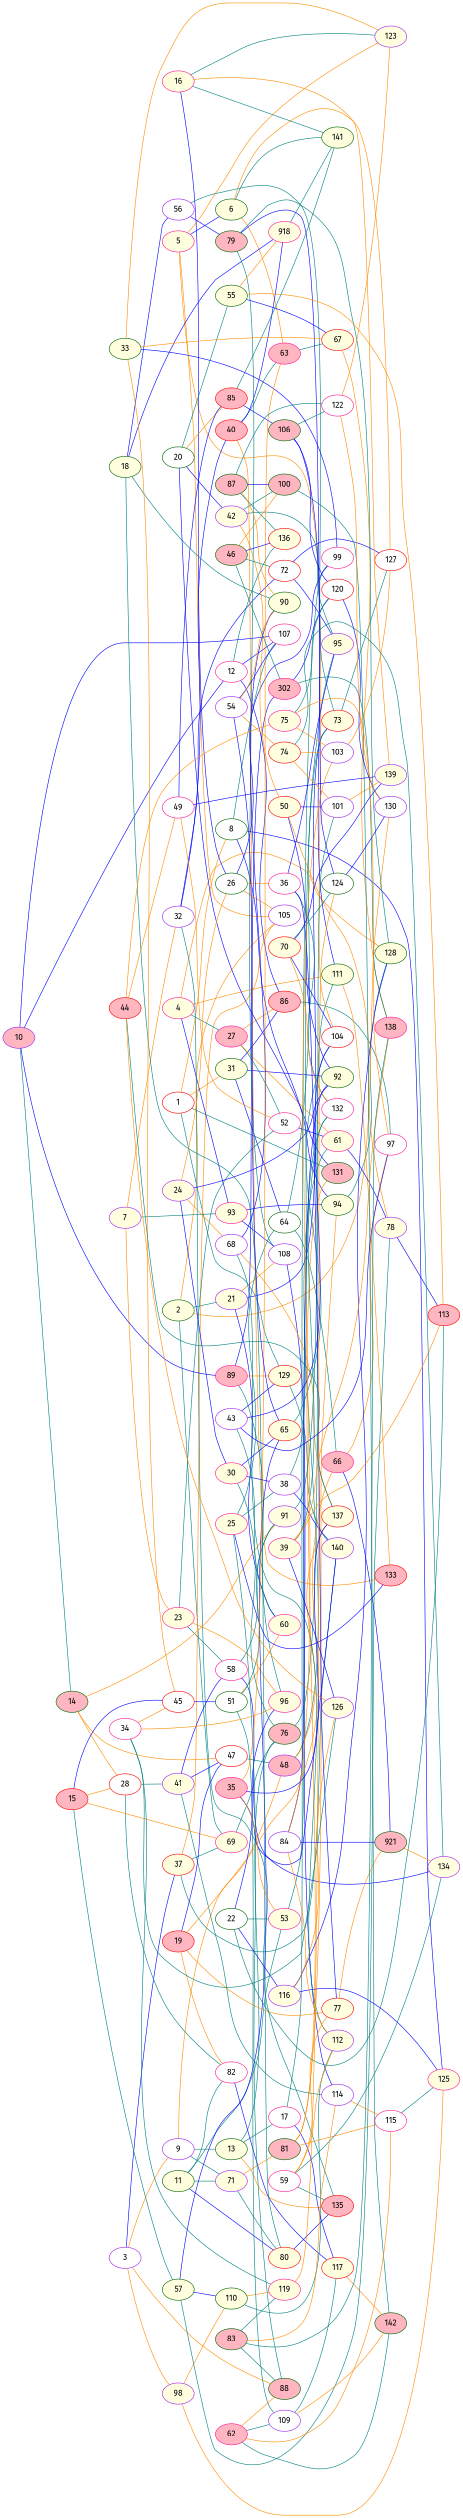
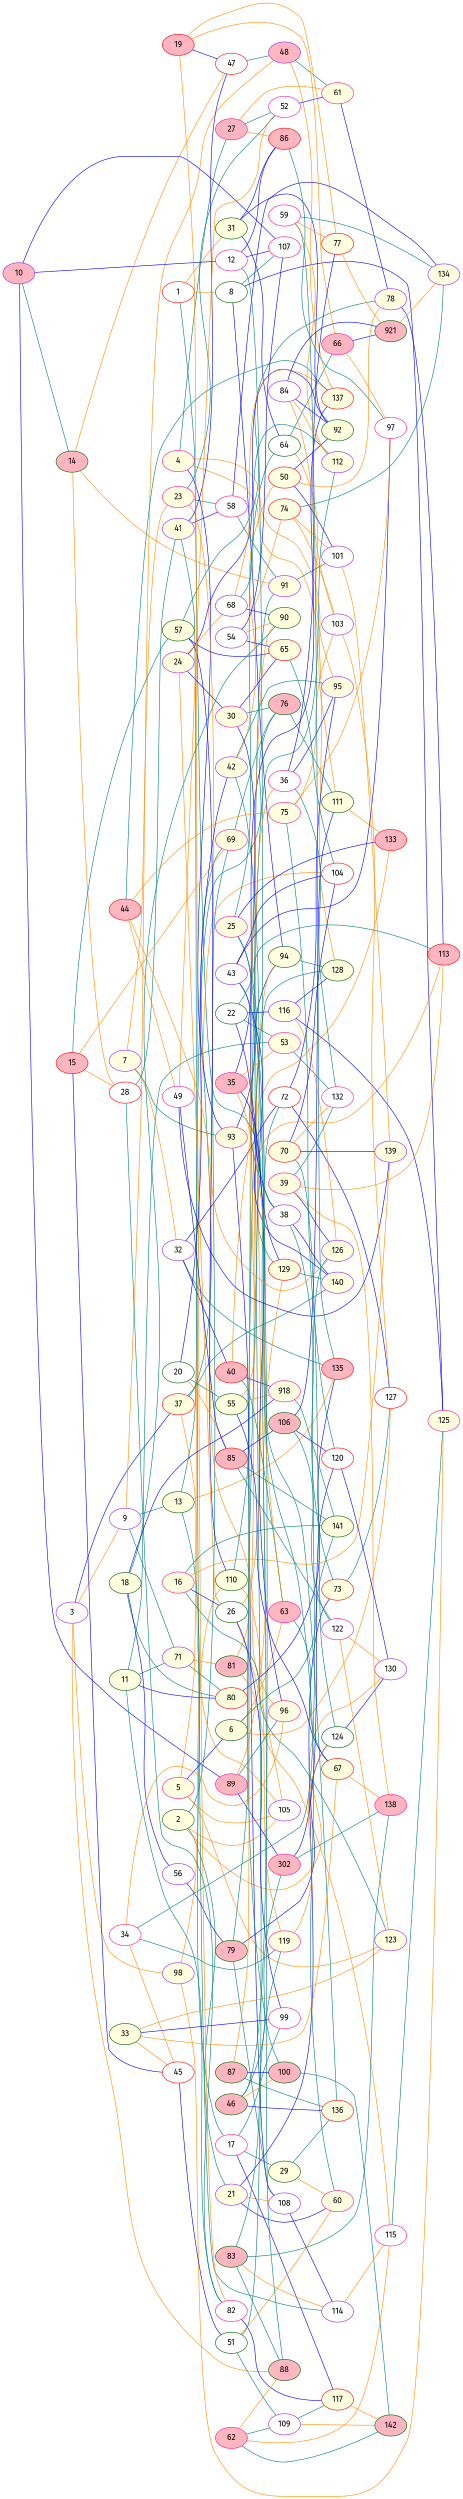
(320, 398) -> none
(262, 422) -> (284, 1544)
(309, 933) -> (317, 564)
(338, 1173) -> none
none -> (285, 2172)
